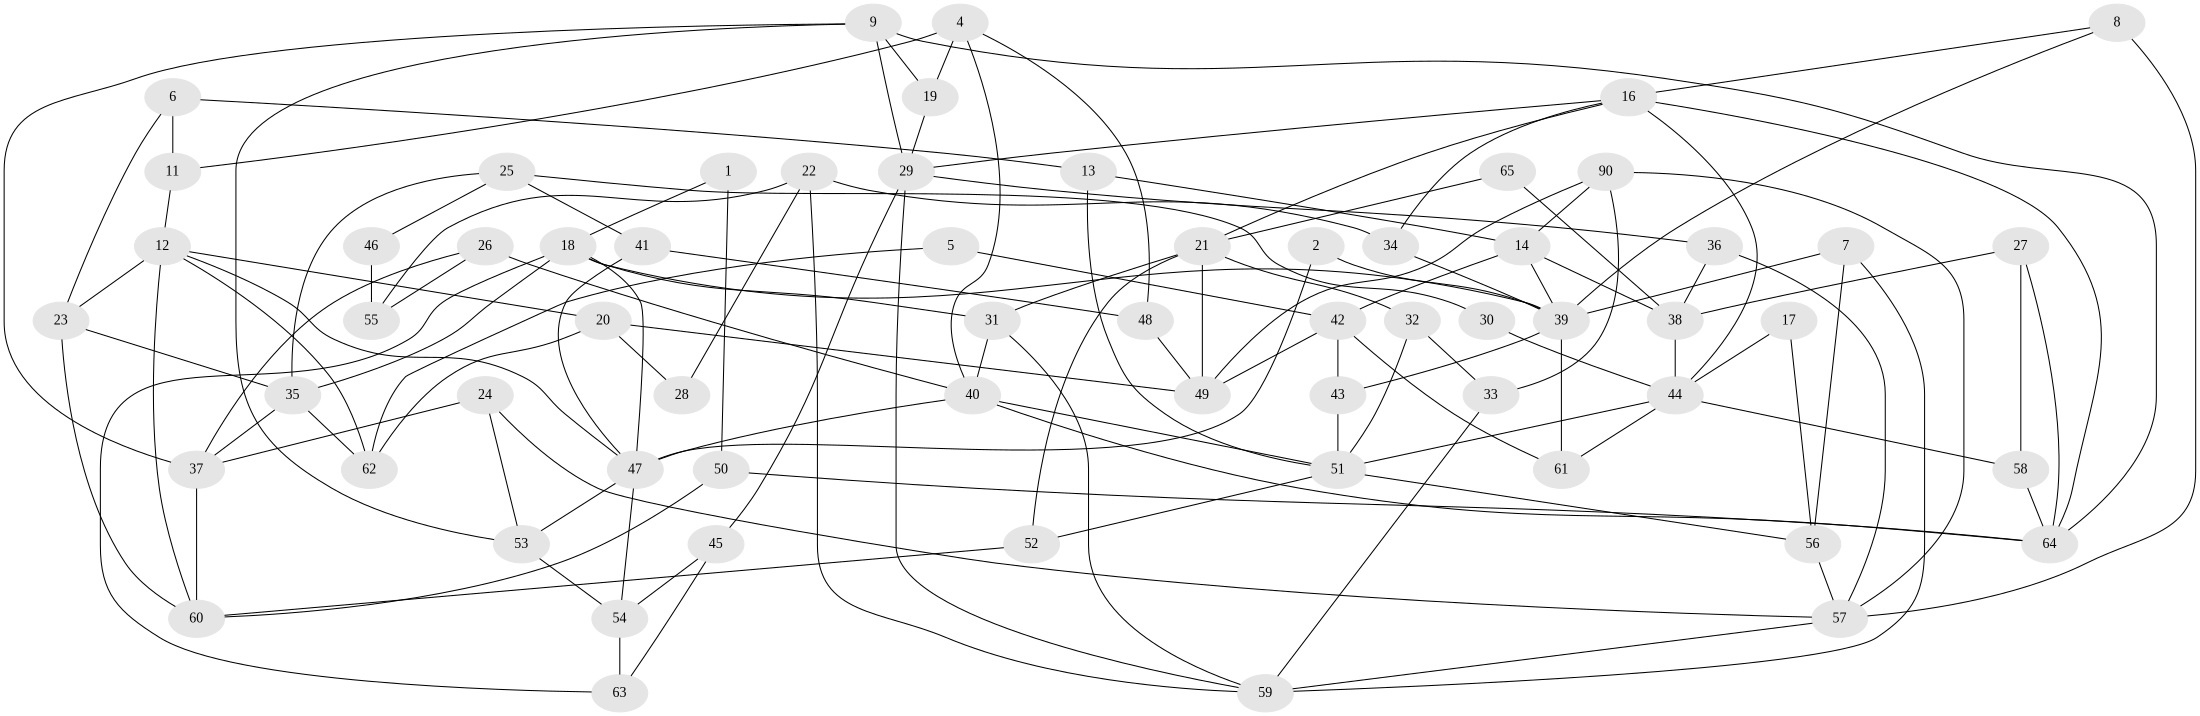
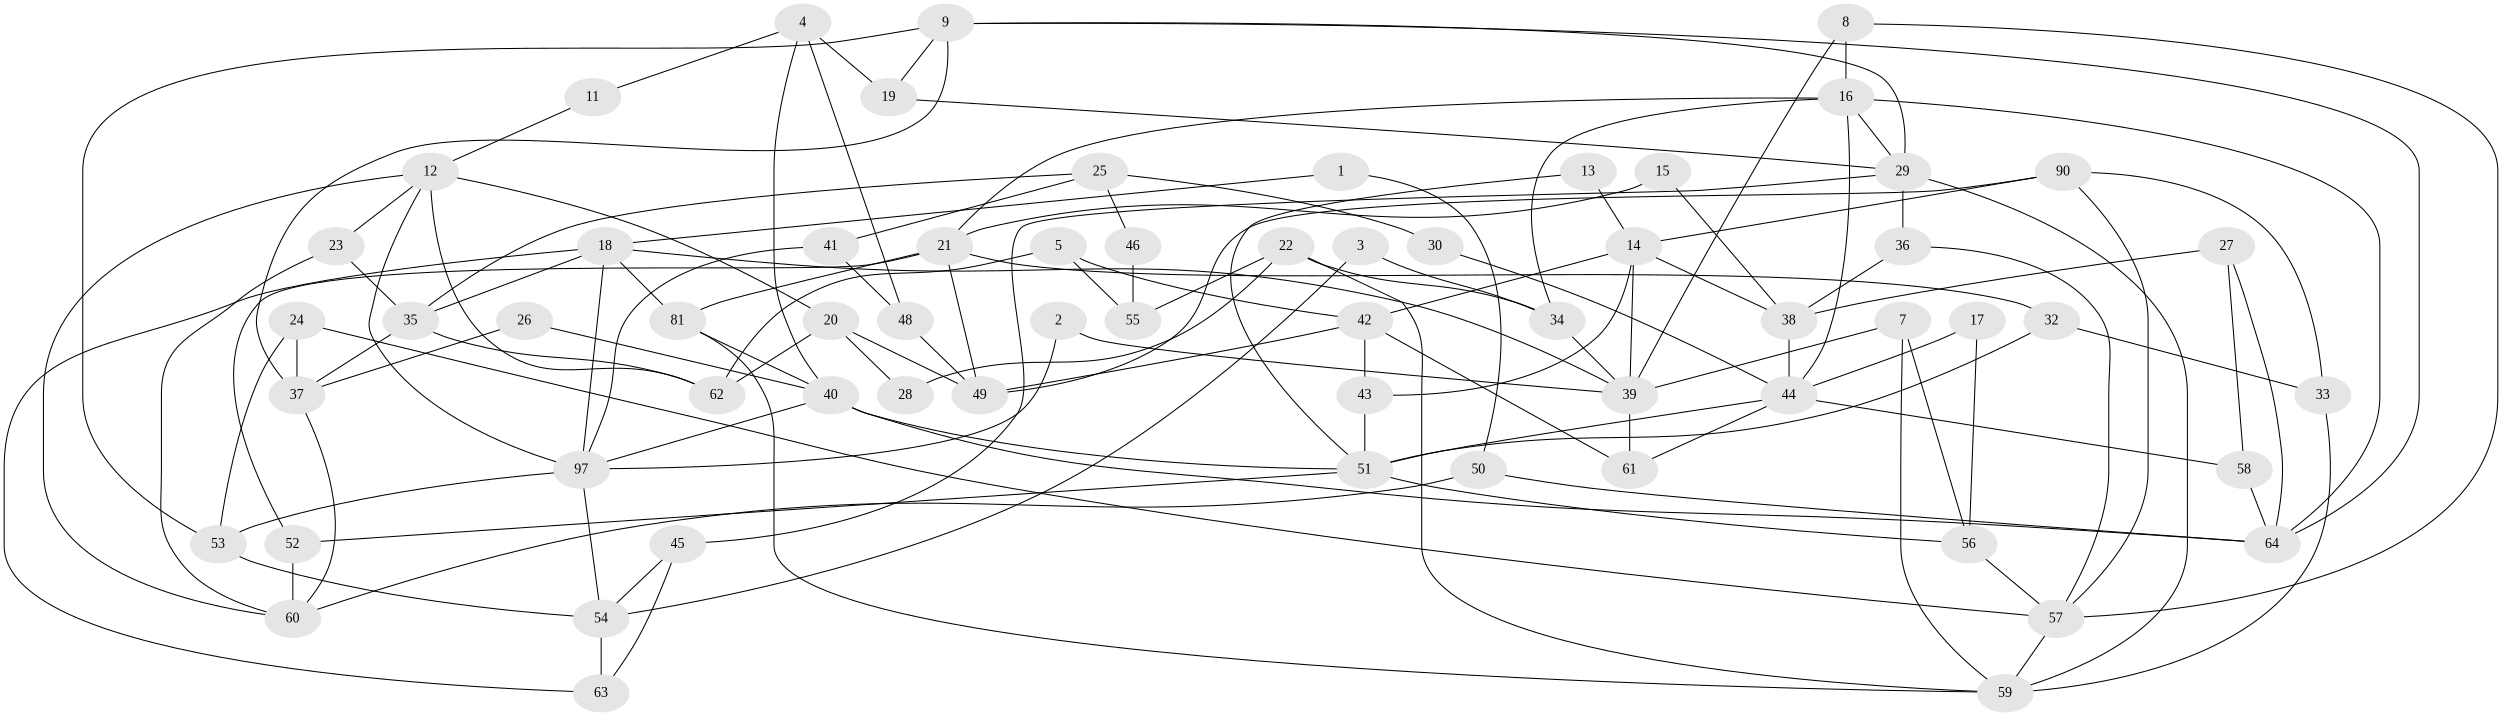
(173, 97) -> none
(1508, 172) -> (1663, 172)
none -> (1361, 246)
(428, 284) -> (1096, 283)
(992, 321) -> (678, 321)
(1448, 365) -> (1539, 371)
(635, 470) -> (582, 470)
